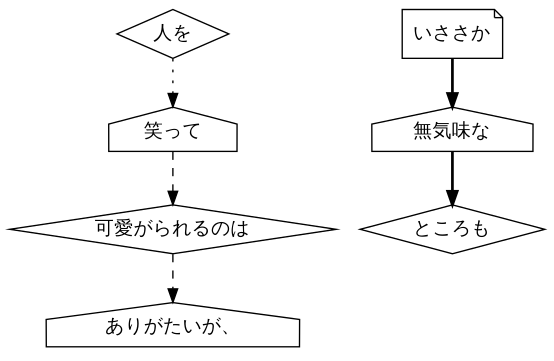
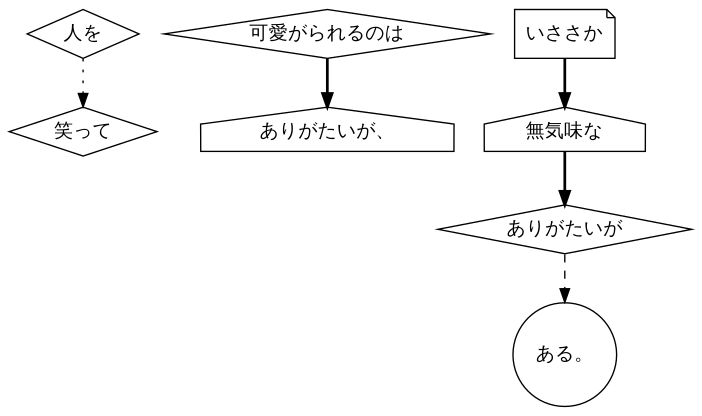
(173, 132) -> (83, 132)
(173, 171) -> none
(452, 229) -> (565, 229)
(173, 272) -> (327, 76)
none -> (565, 355)
